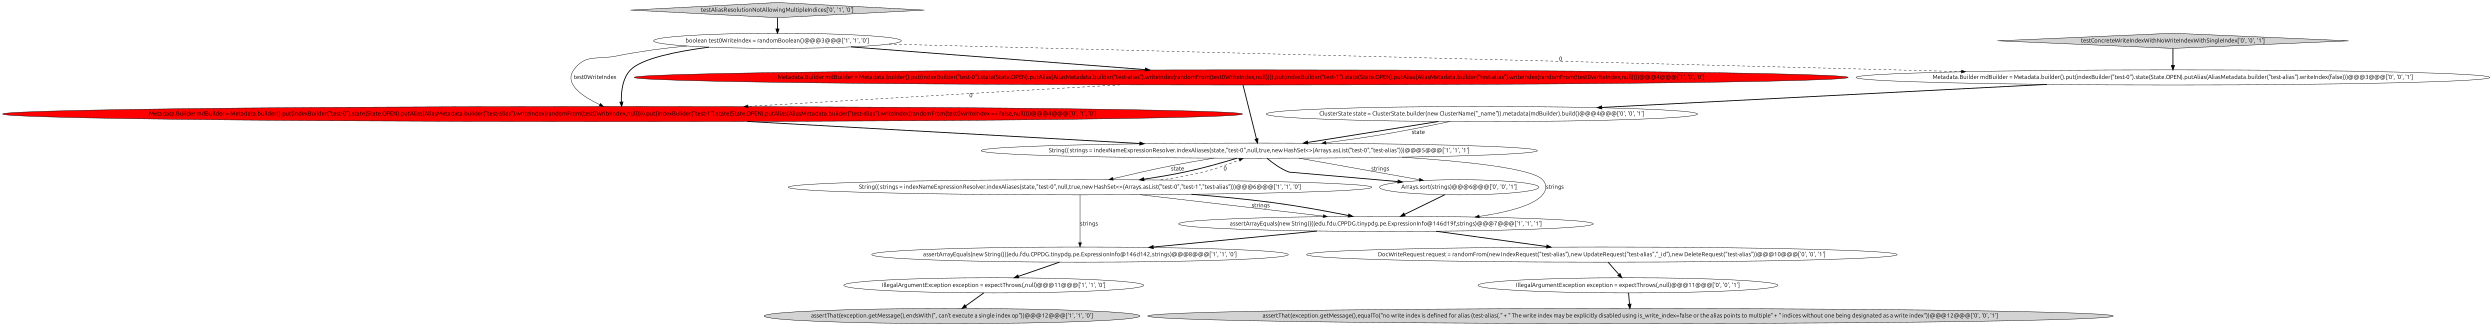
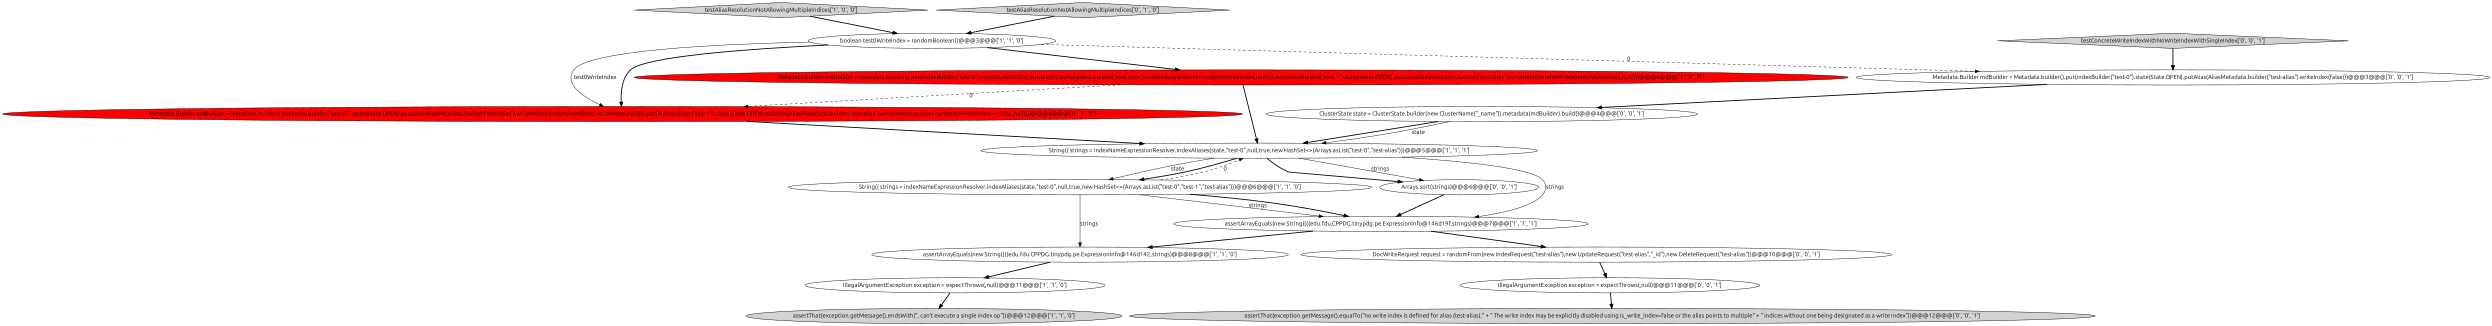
none -> (781, 10)
